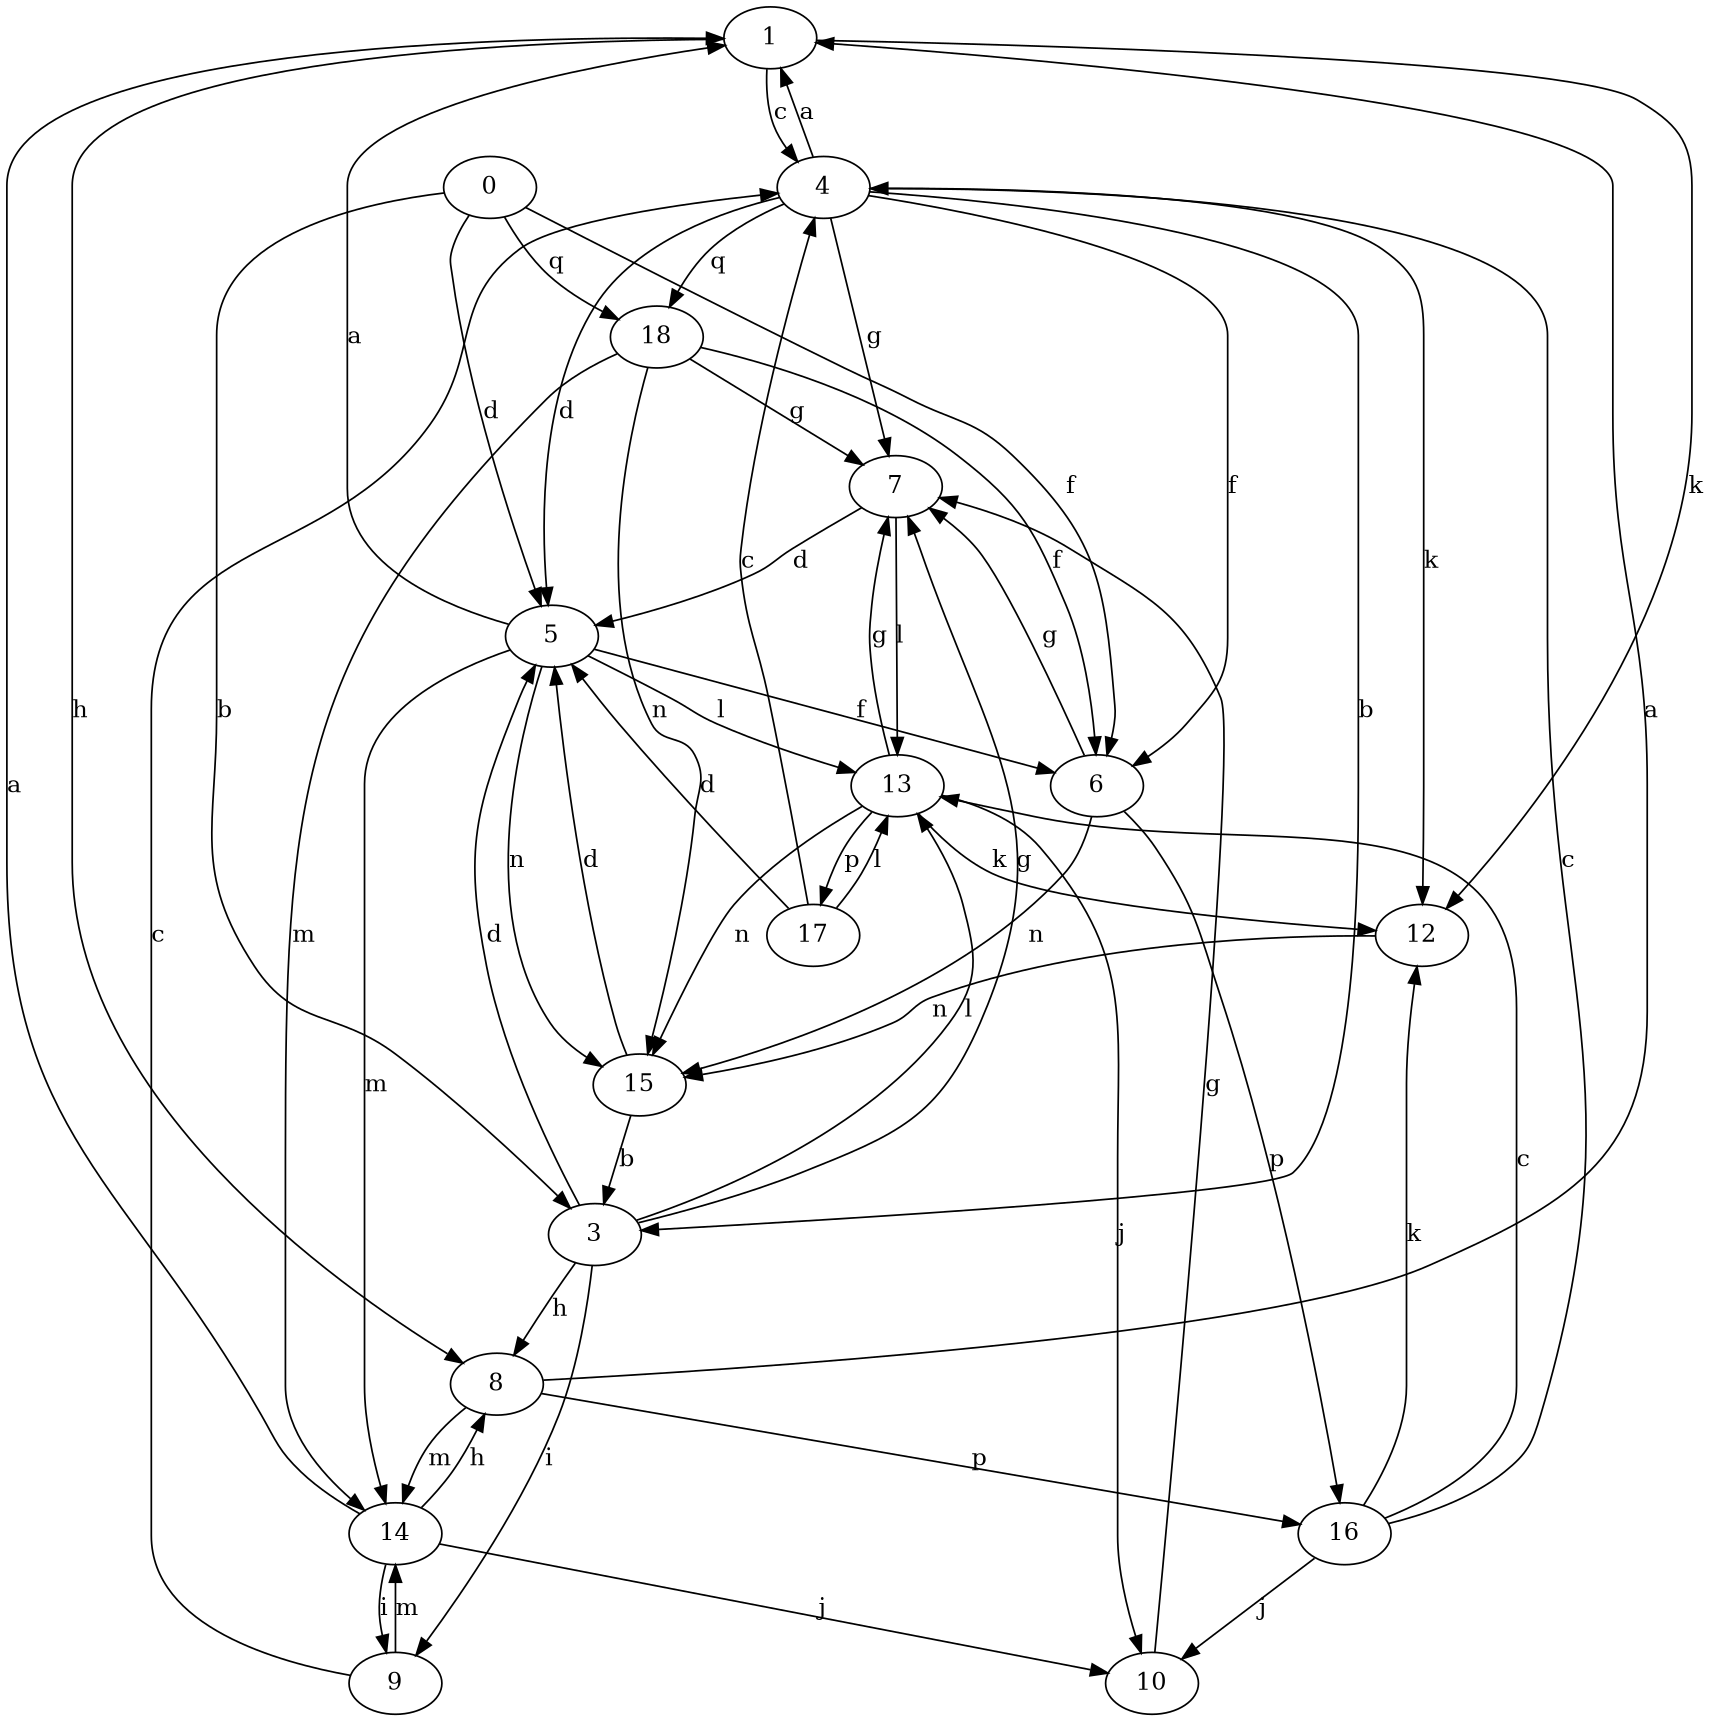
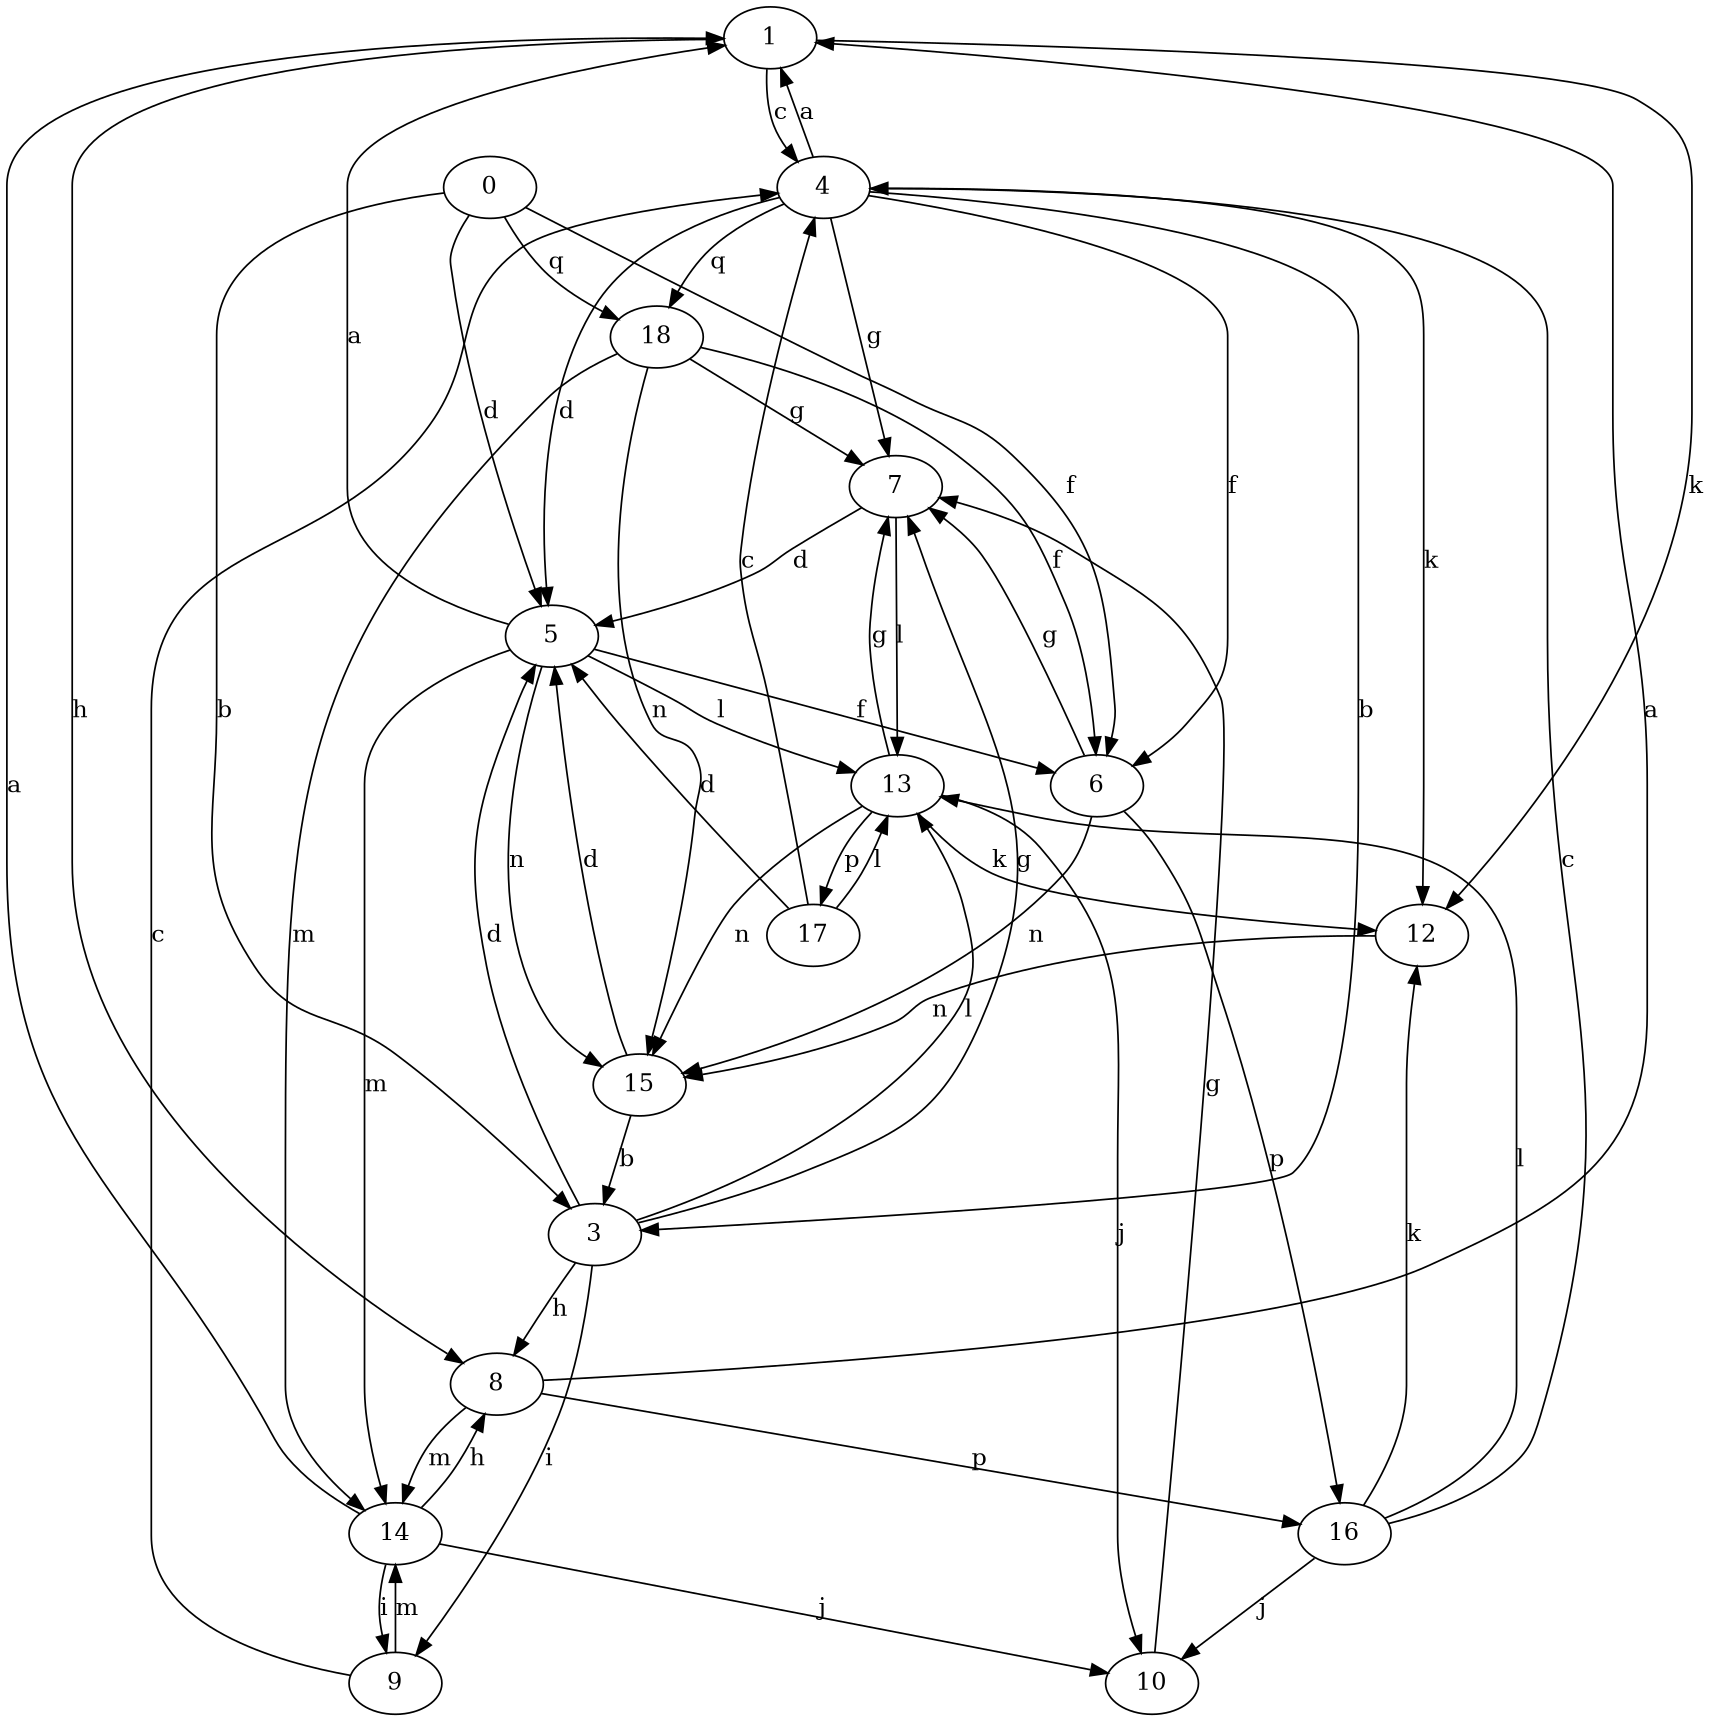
(1523, 1160) -> (1521, 1160)
